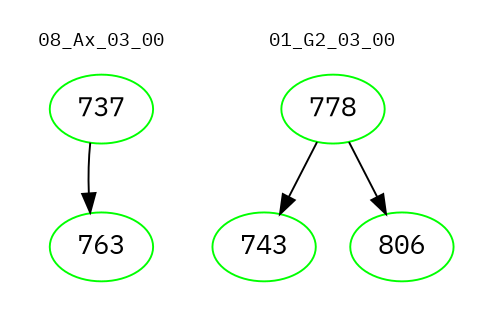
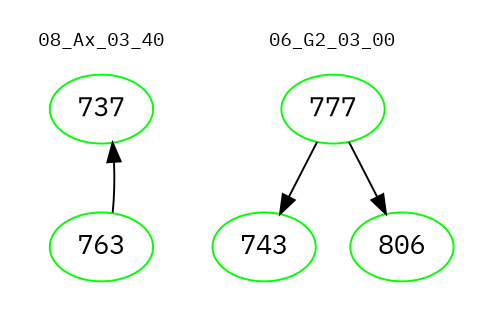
(102, 41) -> (102, 41)
(333, 41) -> (333, 41)
(333, 109) -> (333, 109)
(89, 168) -> (114, 187)
